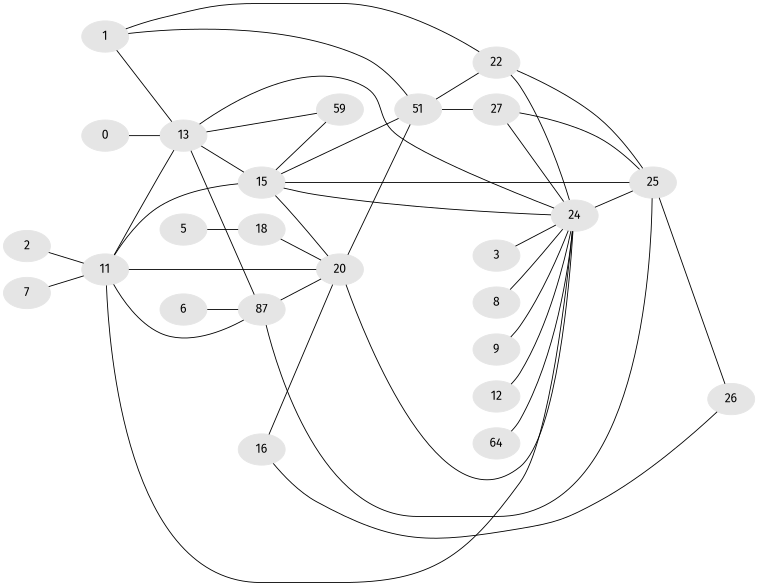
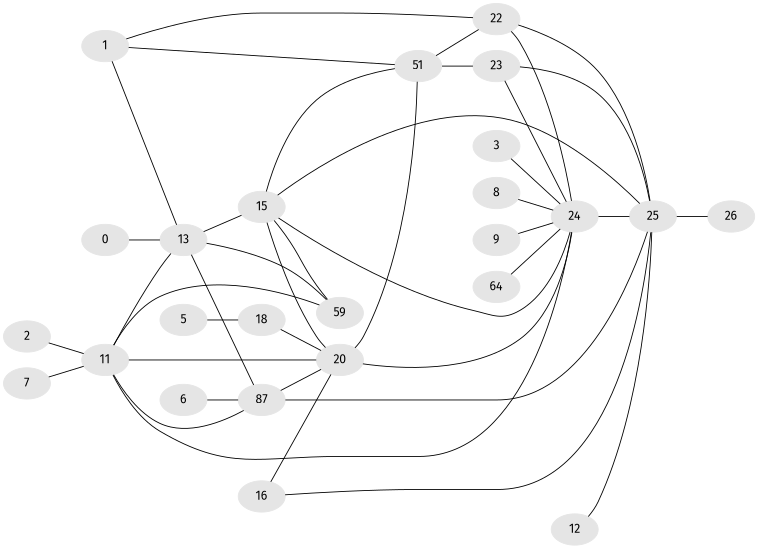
(380, 109) -> none
(496, 110) -> (496, 66)
(166, 203) -> (200, 286)
(549, 311) -> (636, 378)
(502, 531) -> (550, 472)
